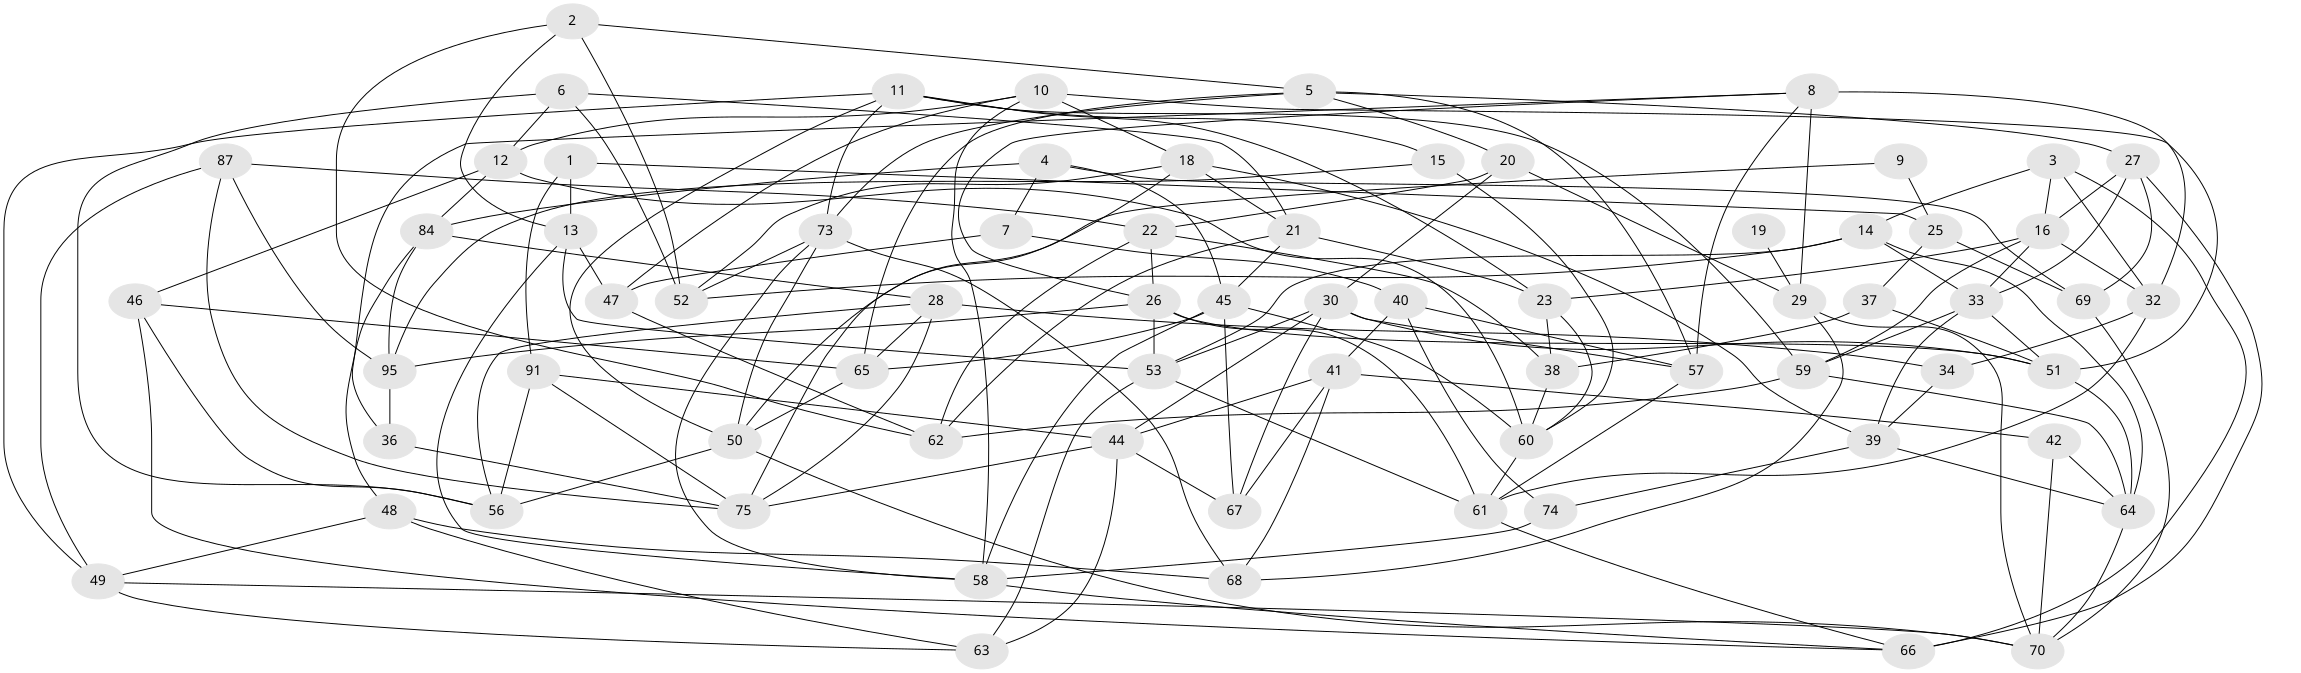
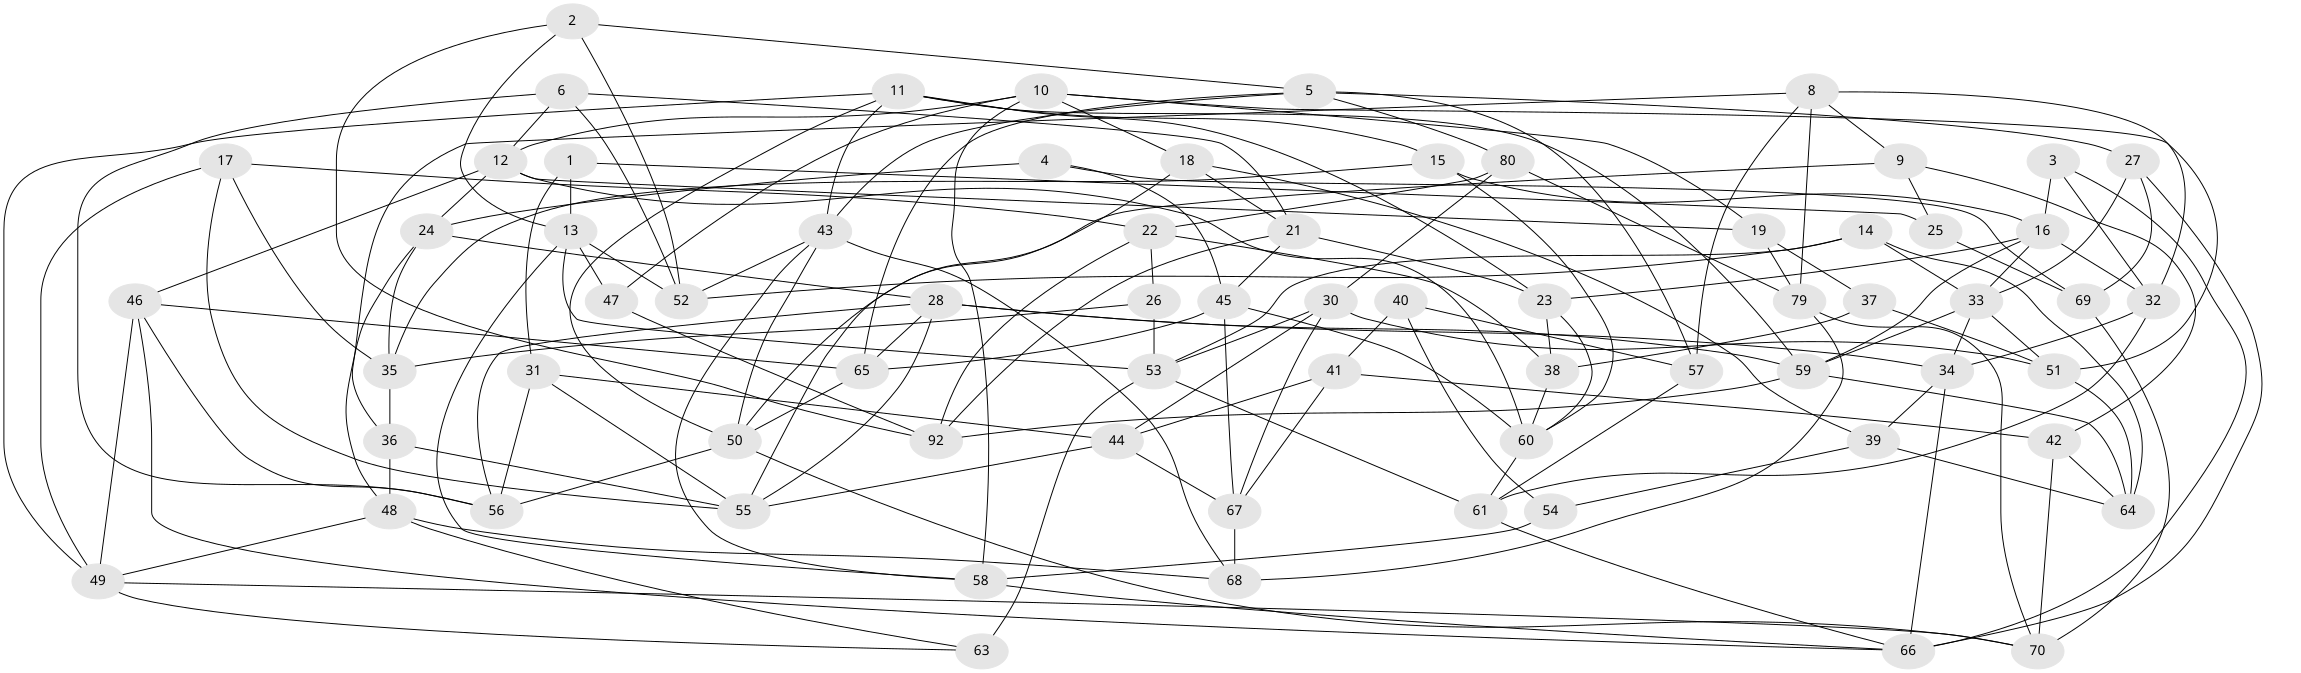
(1144, 127) -> (1857, 126)
none -> (1553, 137)
(226, 161) -> (226, 161)
(1508, 161) -> (1508, 161)
(878, 188) -> (628, 267)
(1957, 193) -> none
(2088, 196) -> (1739, 198)
none -> (1095, 204)
(427, 231) -> (427, 231)
(825, 231) -> (825, 231)
(1006, 231) -> none
none -> (2160, 250)
(1903, 266) -> (1812, 265)
(1800, 301) -> (1800, 301)
none -> (1371, 329)
(1429, 341) -> none
(1511, 342) -> none
(1367, 352) -> none
(1911, 355) -> (1965, 329)
(390, 371) -> (390, 371)
(534, 371) -> (534, 371)
(1065, 411) -> none
none -> (117, 441)
(936, 441) -> (936, 441)
none -> (390, 476)
(1293, 480) -> (1235, 546)
(744, 511) -> (744, 511)
(1551, 511) -> (1551, 511)
none -> (1928, 511)
(1098, 562) -> none
(2088, 599) -> none
